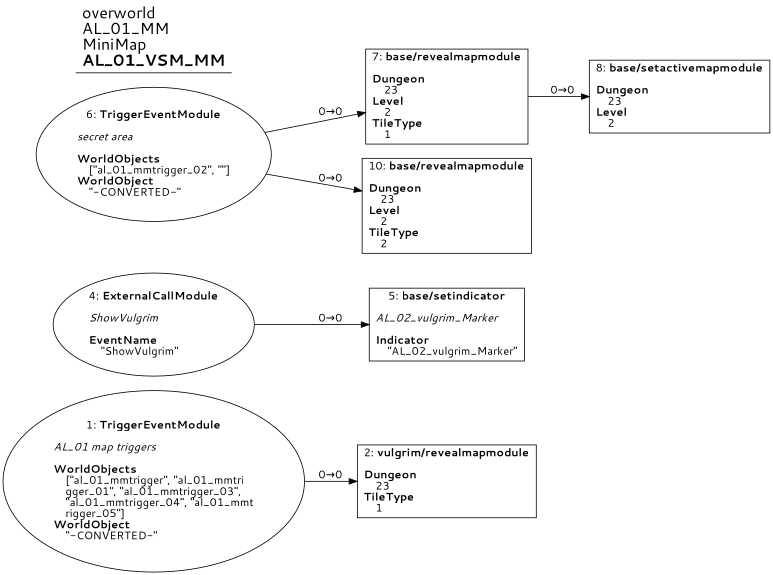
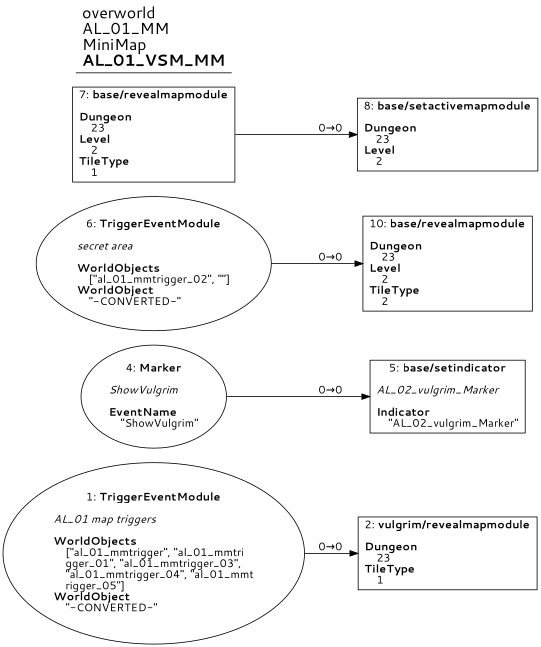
(311, 123) -> none
(160, 296) -> (160, 368)
